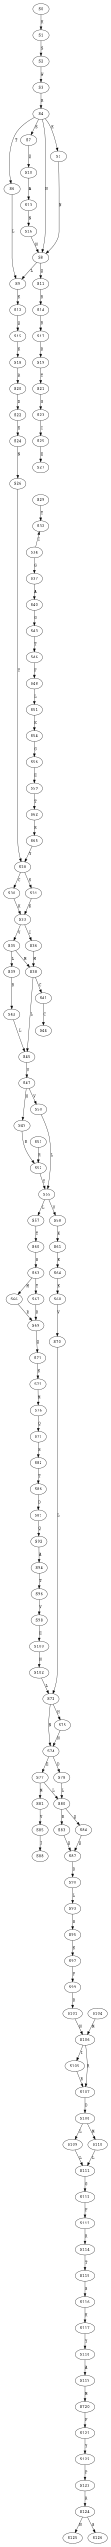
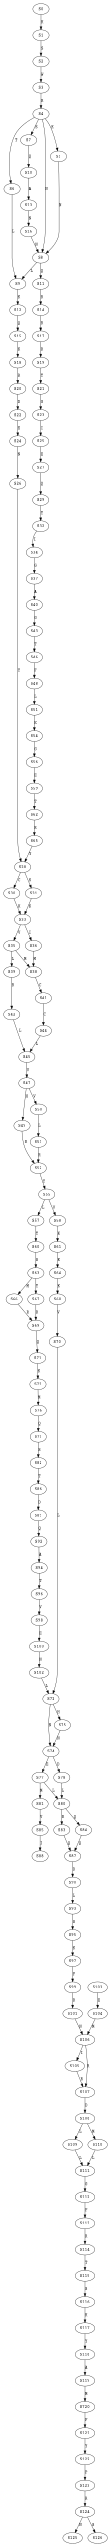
none -> (41, 482)
(37, 541) -> (33, 537)
(30, 1013) -> (36, 1043)
(51, 1150) -> (38, 1124)
none -> (98, 1987)
